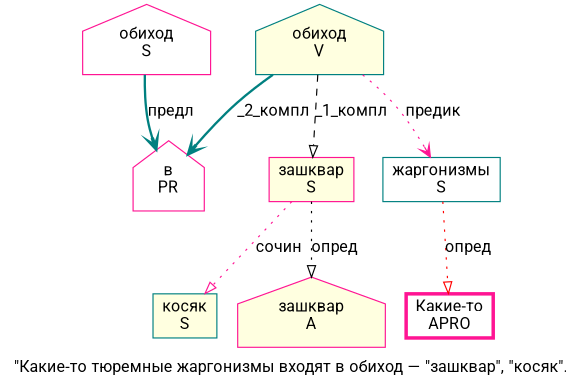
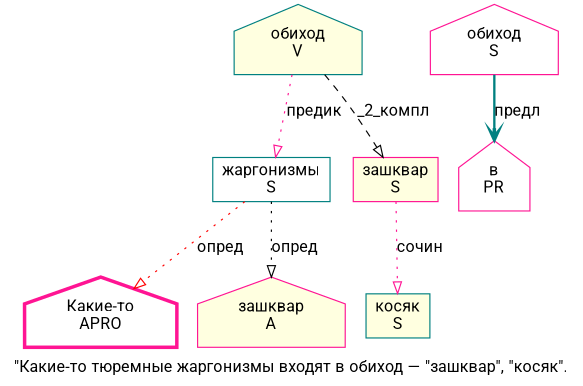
(232, 107) -> none
(397, 108) -> (285, 110)
(352, 111) -> (394, 111)
(312, 234) -> (271, 234)
(450, 316) -> (101, 316)
